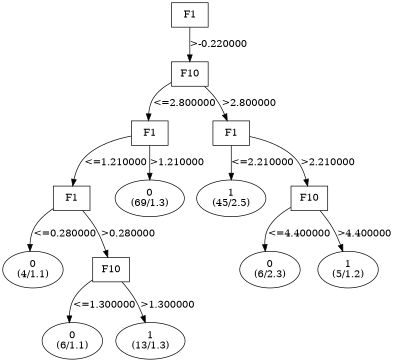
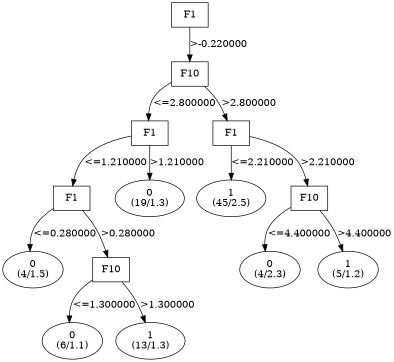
(150, 198) -> (150, 198)
(33, 270) -> (33, 270)
(270, 270) -> (270, 270)
